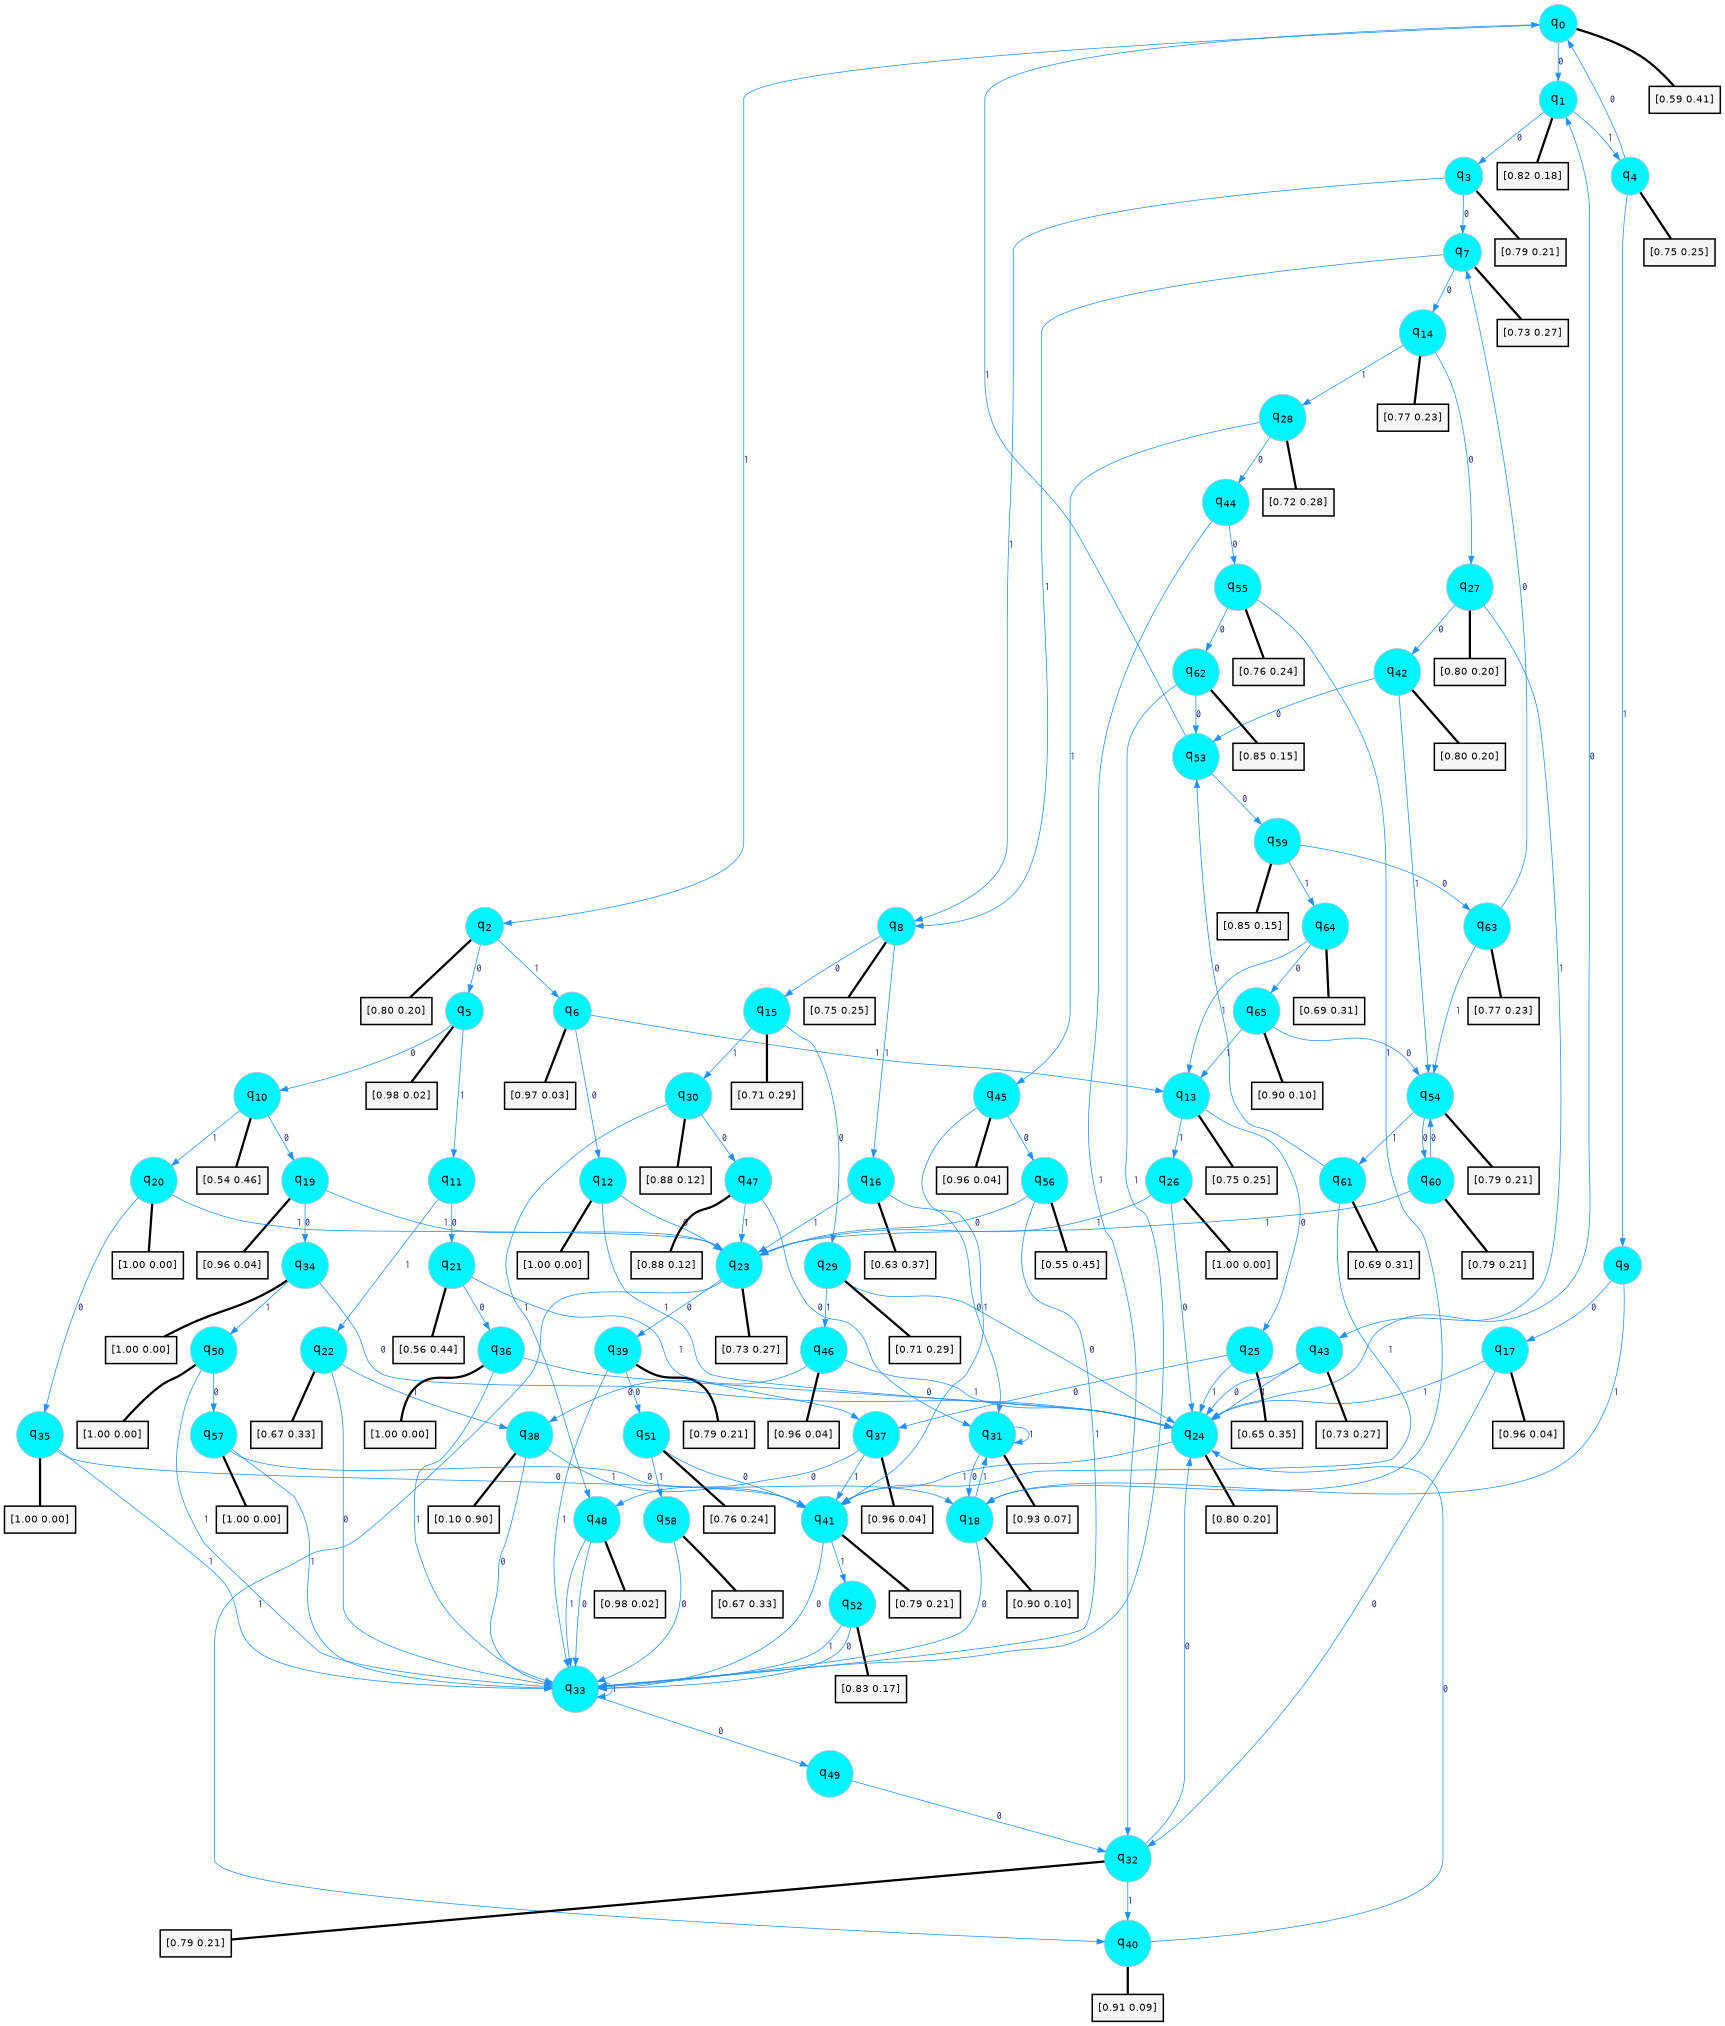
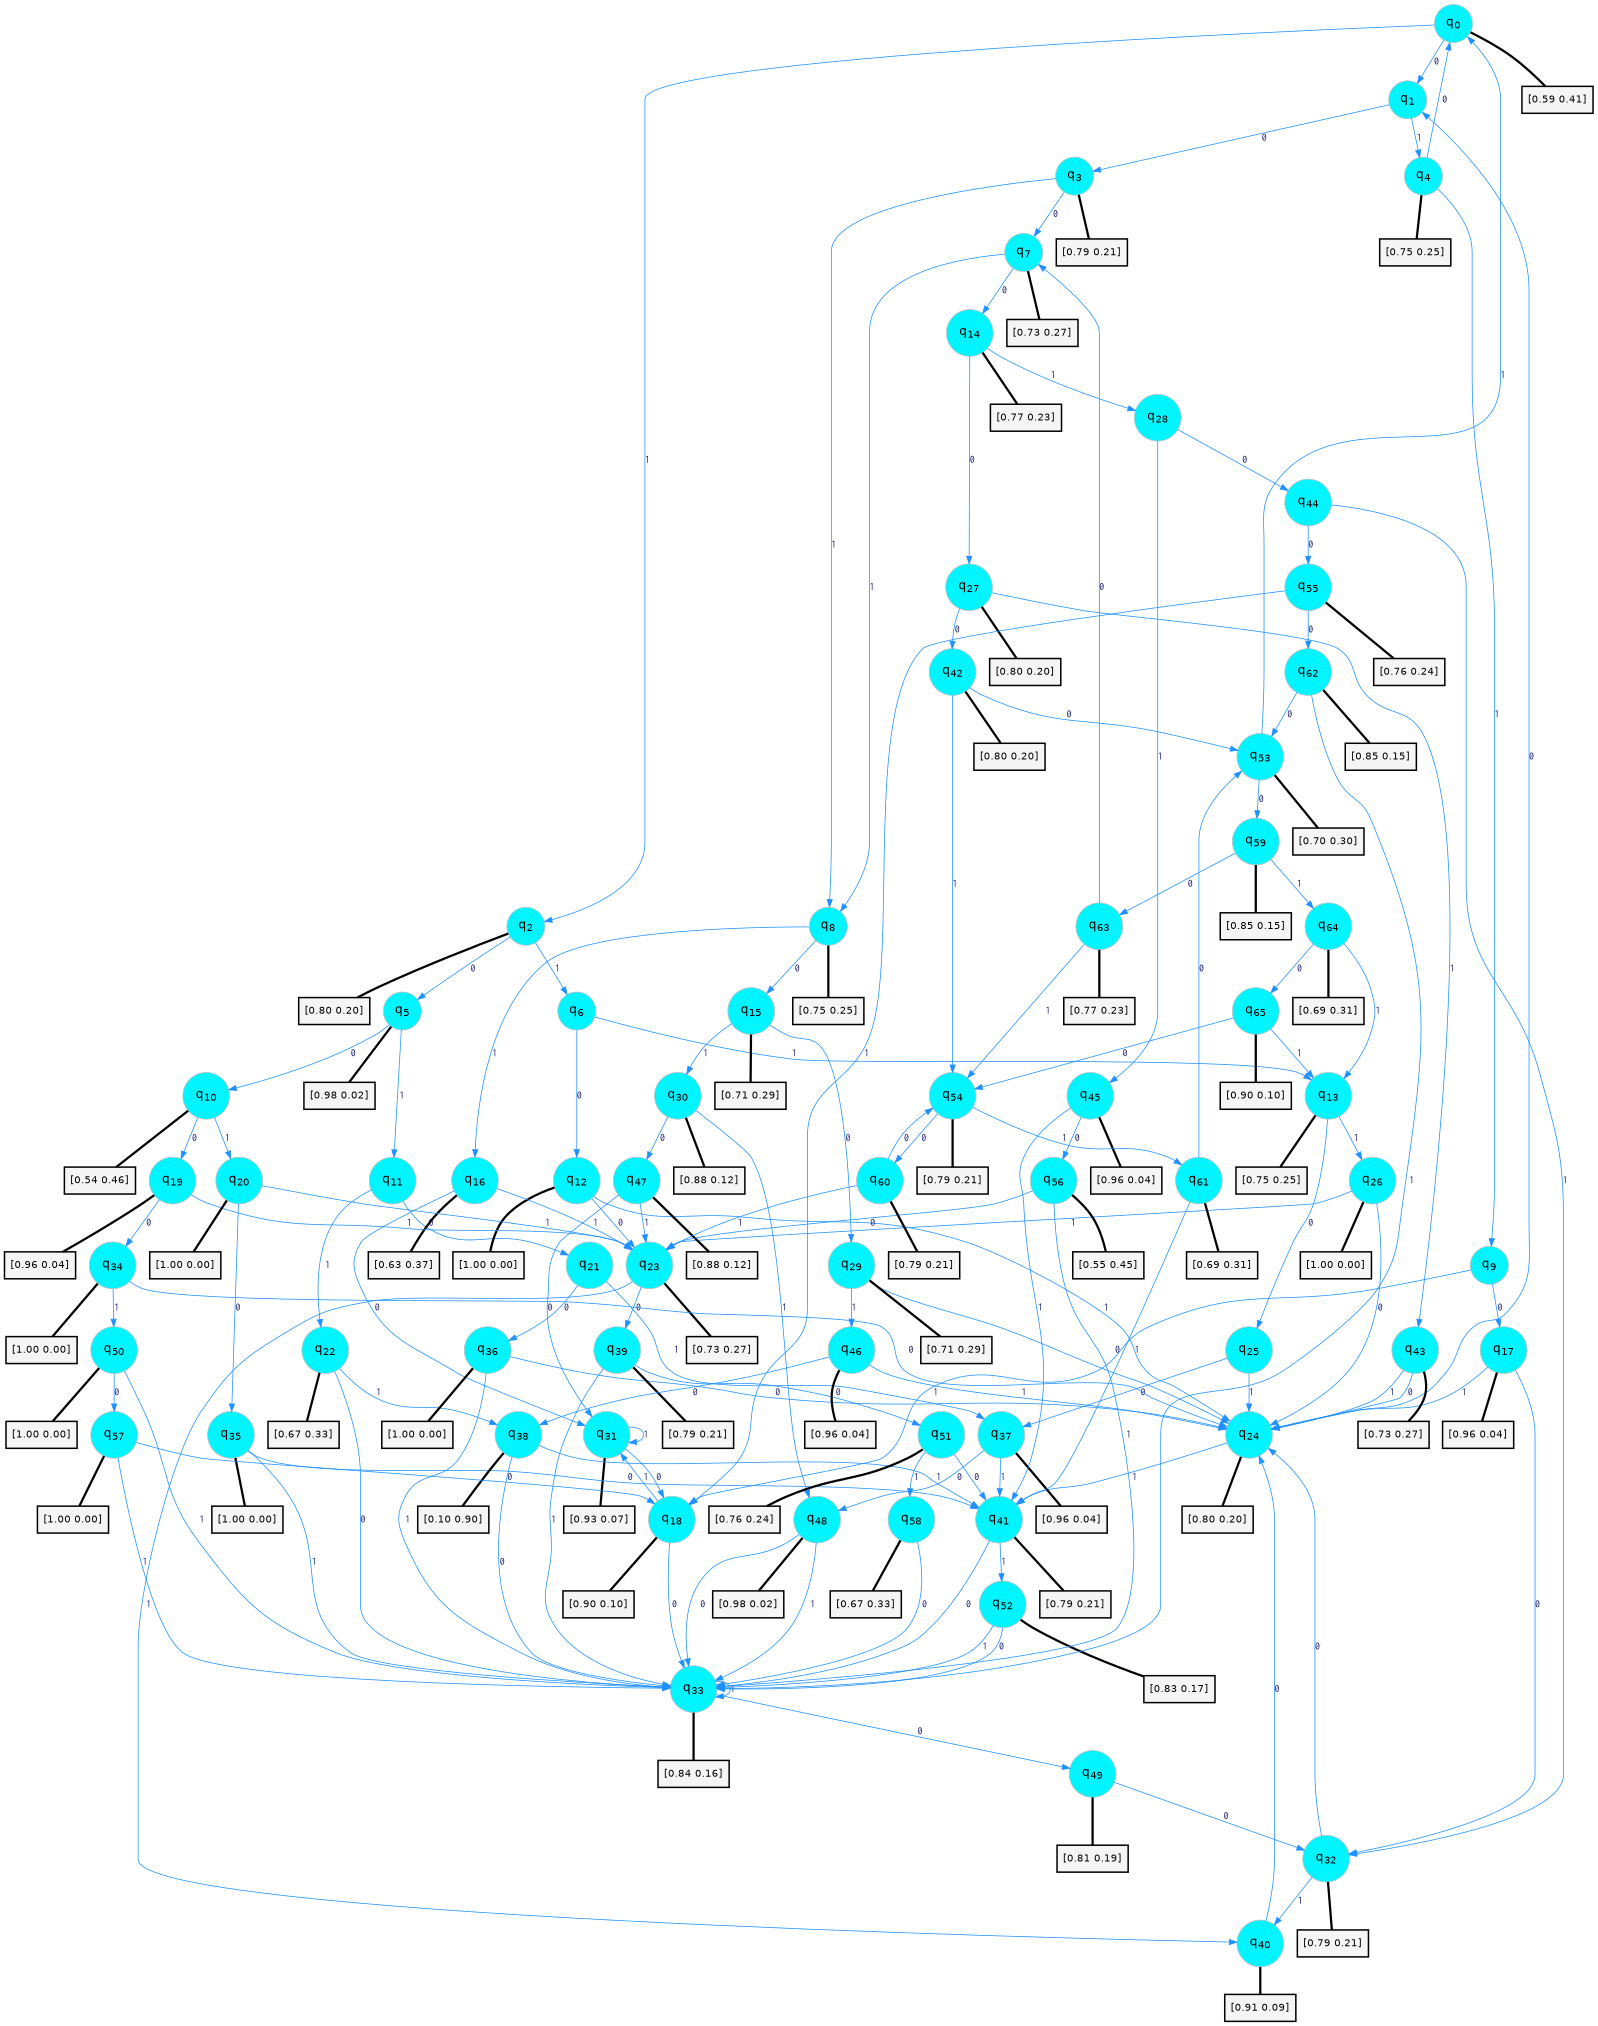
(1533, 176) -> none
(1298, 503) -> none
none -> (1328, 842)
(540, 1096) -> none
(429, 1350) -> none
(1267, 1435) -> none
none -> (694, 1774)
none -> (1093, 1859)
